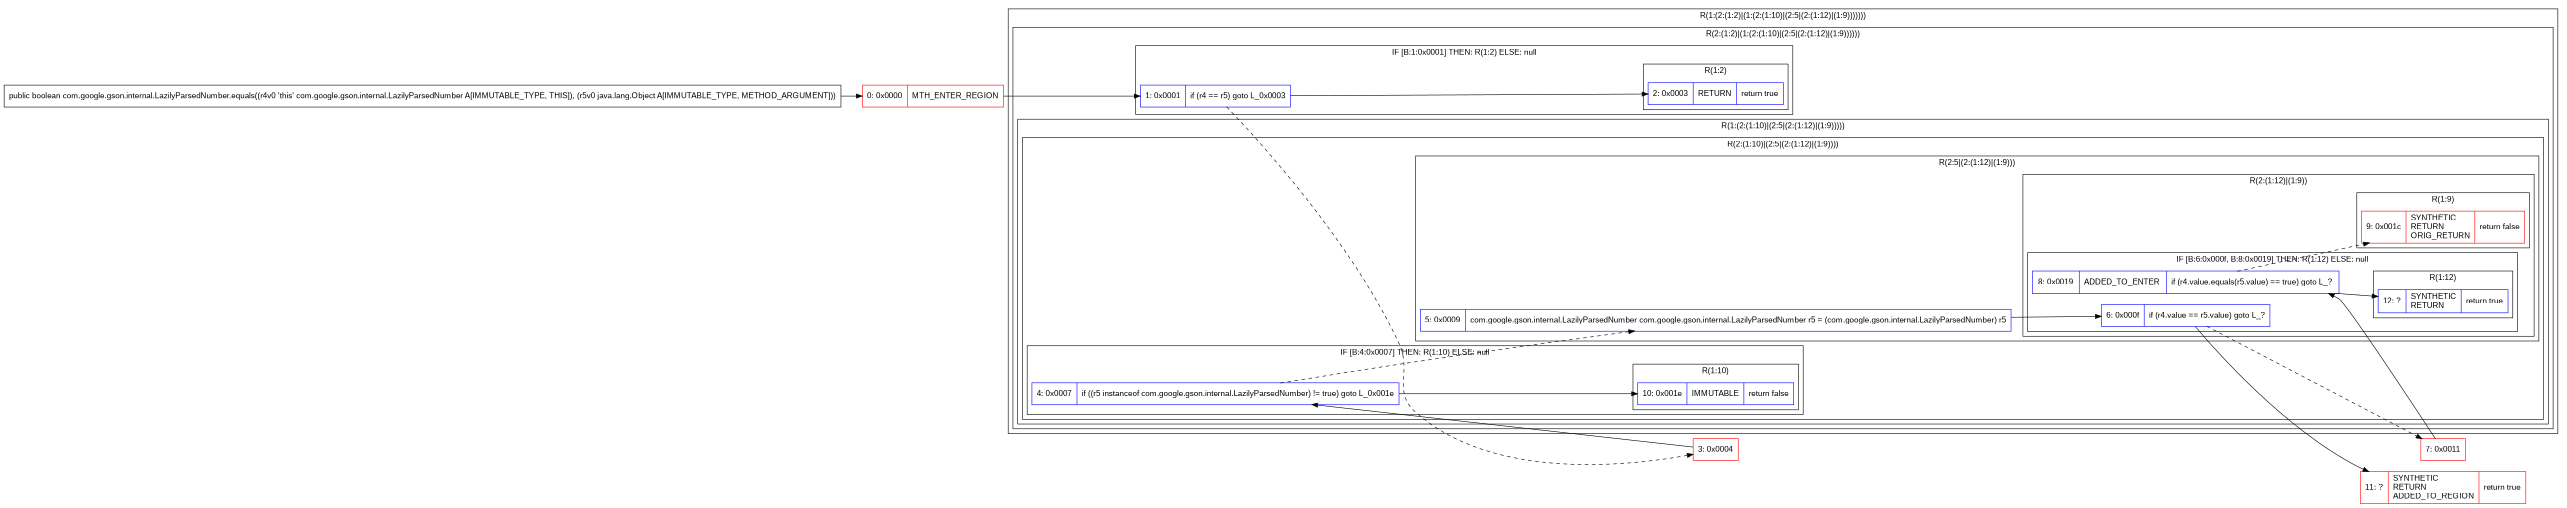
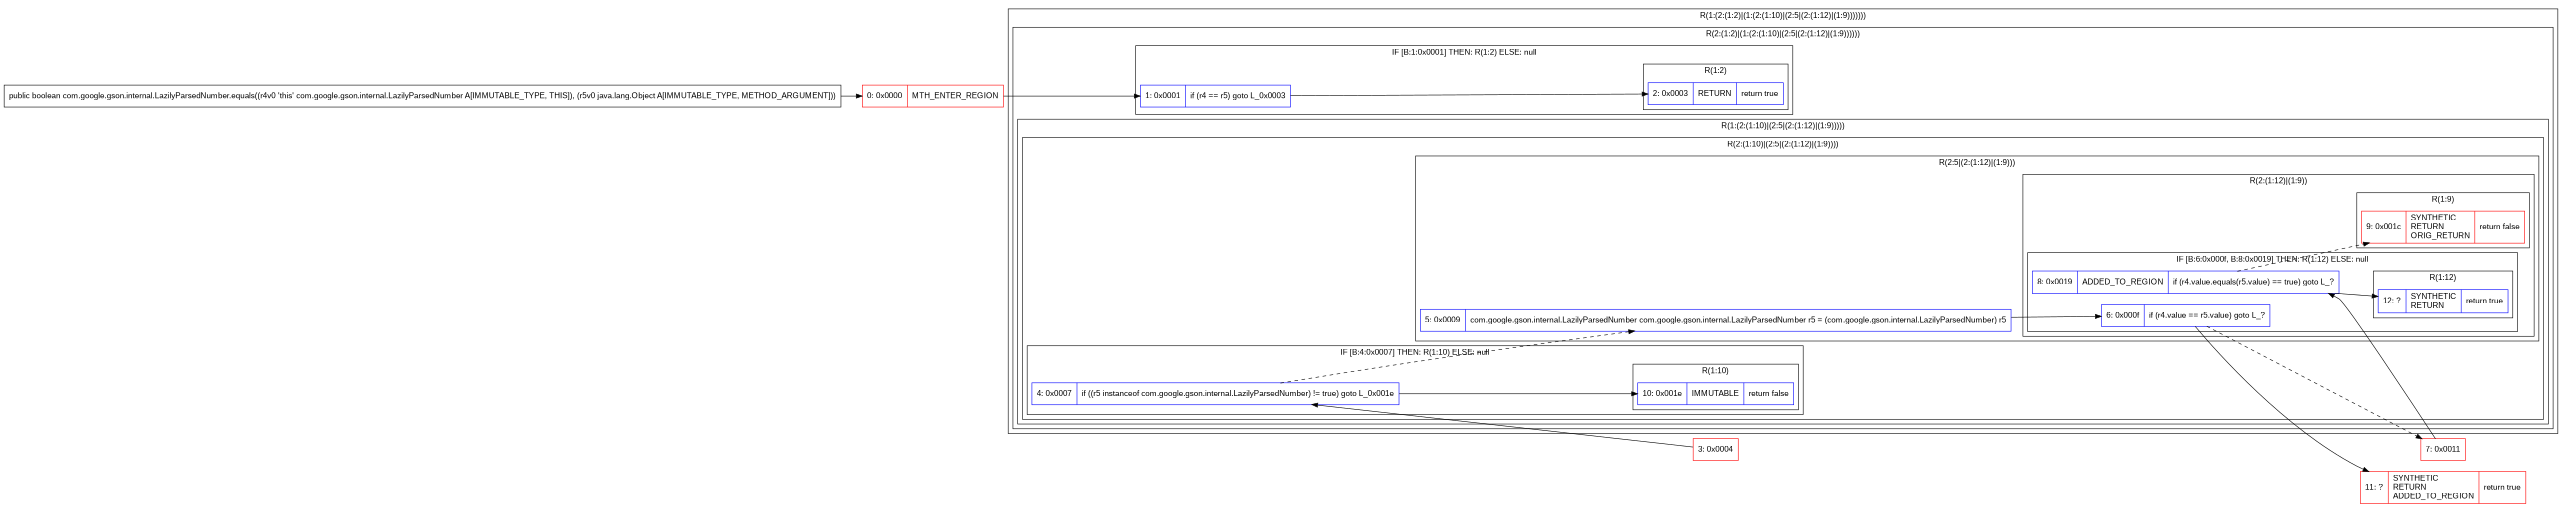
(2122, 282) -> (2123, 282)
(1404, 374) -> none
